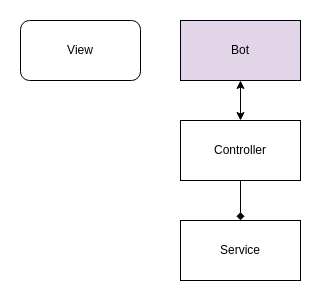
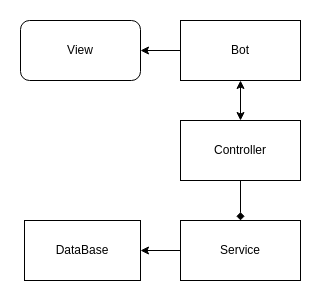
none -> (164, 51)
(241, 51) -> (241, 51)
none -> (83, 251)
none -> (164, 251)
